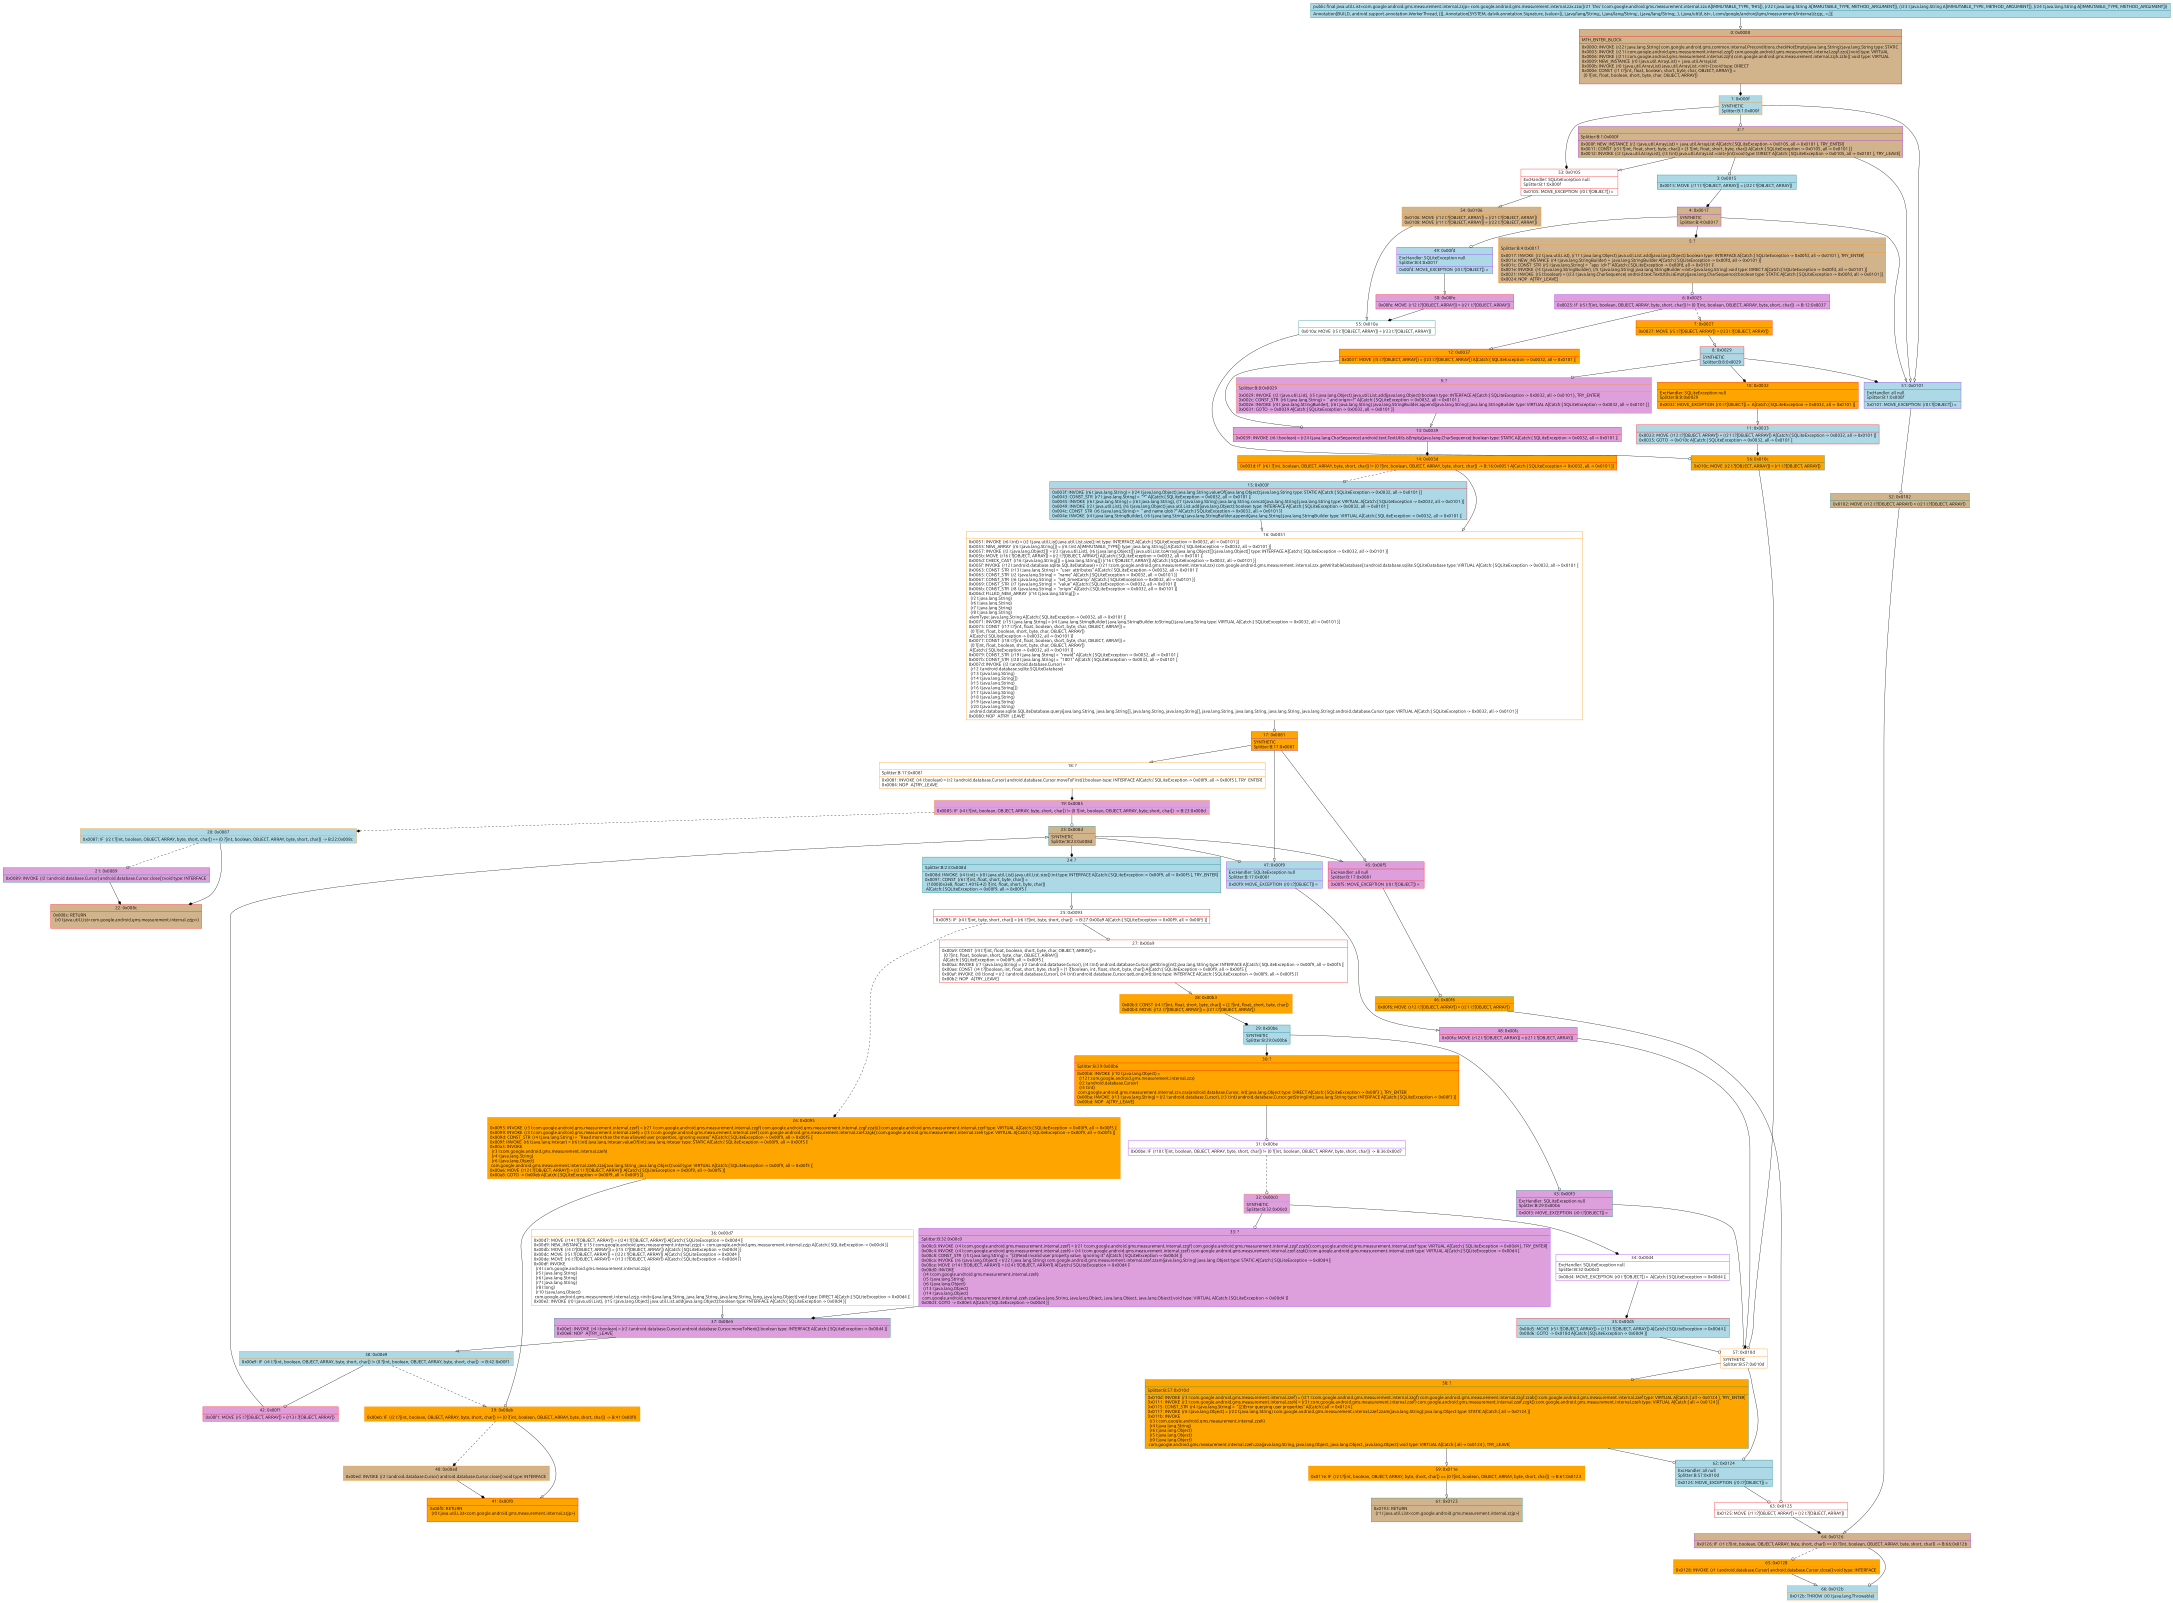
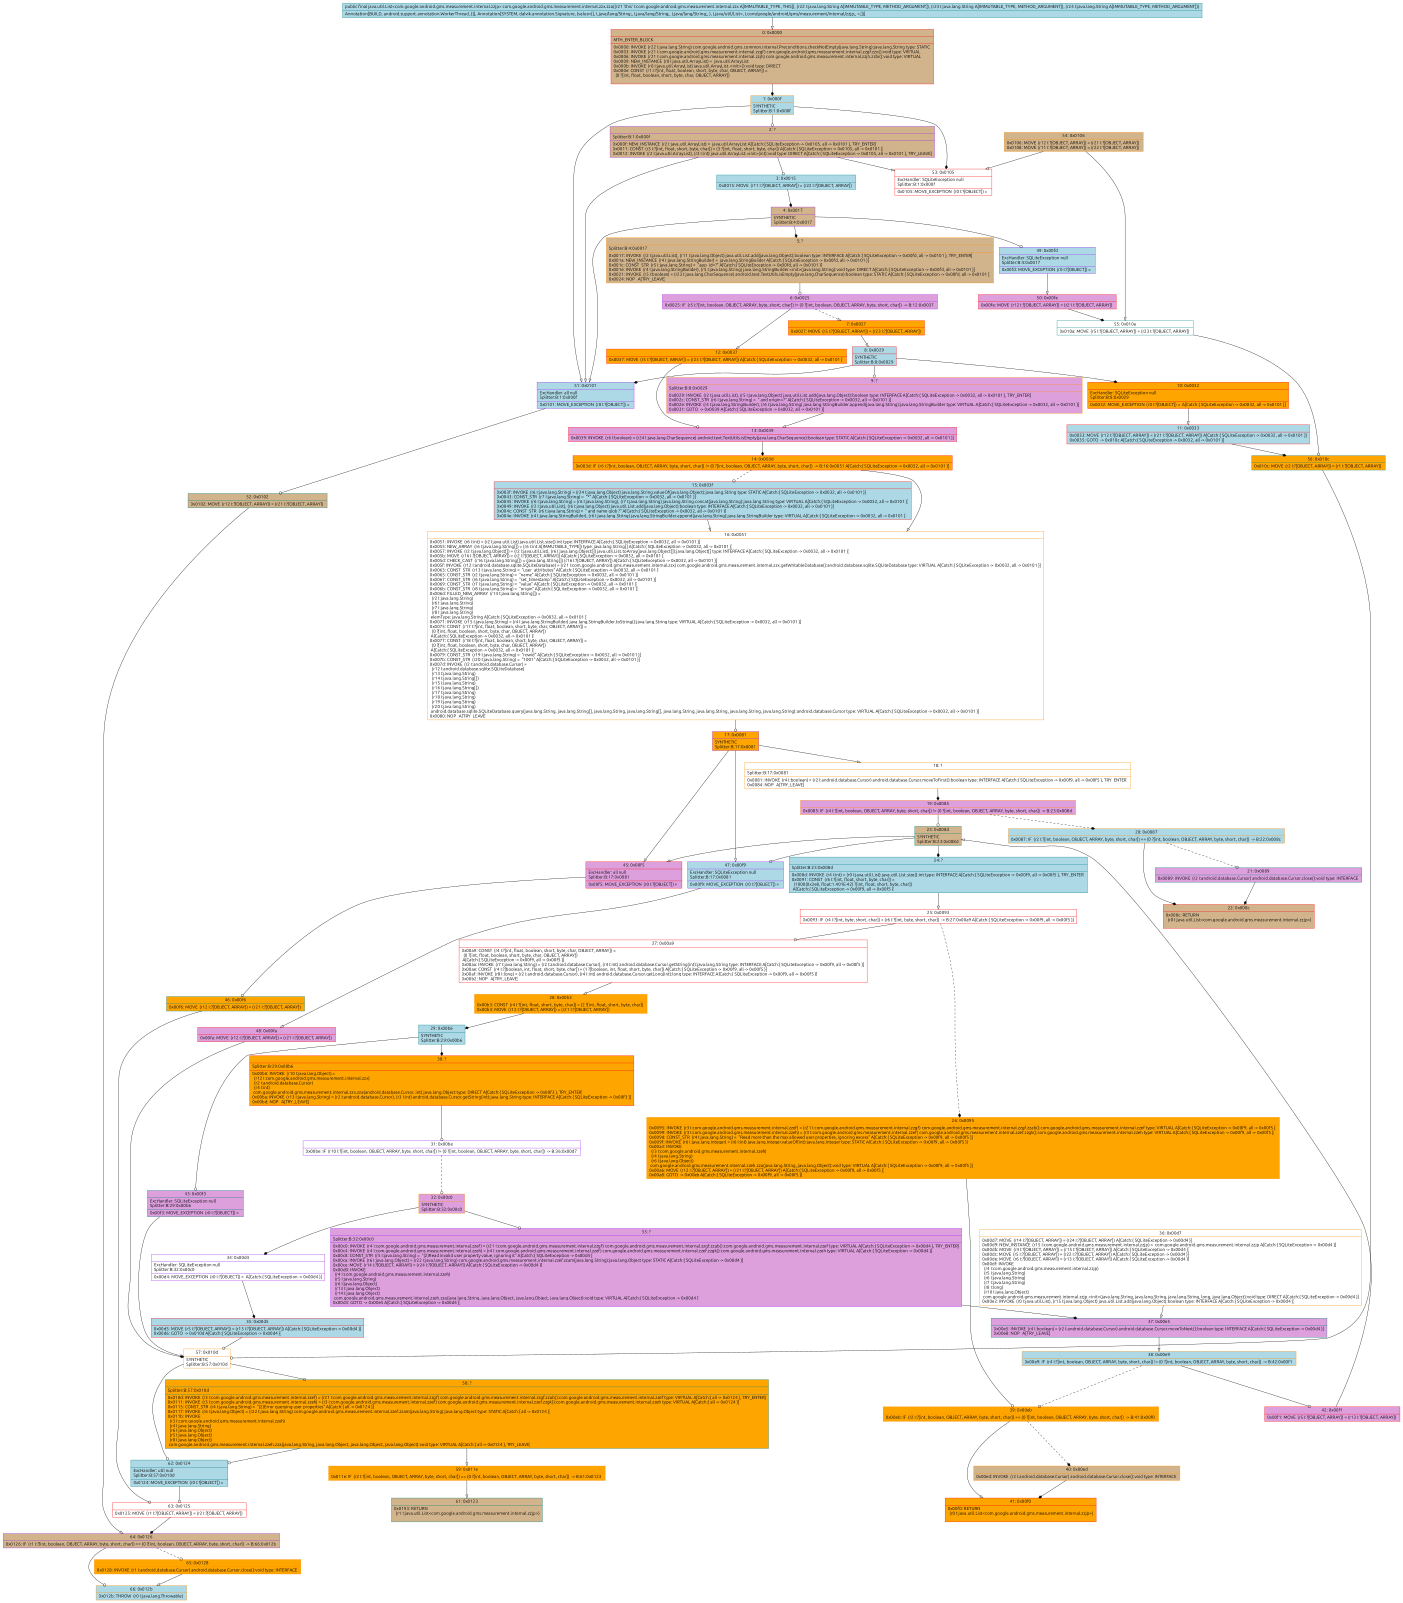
(1517, 201) -> (1016, 160)
(438, 1386) -> (1091, 1386)
(1697, 1471) -> (153, 1471)
